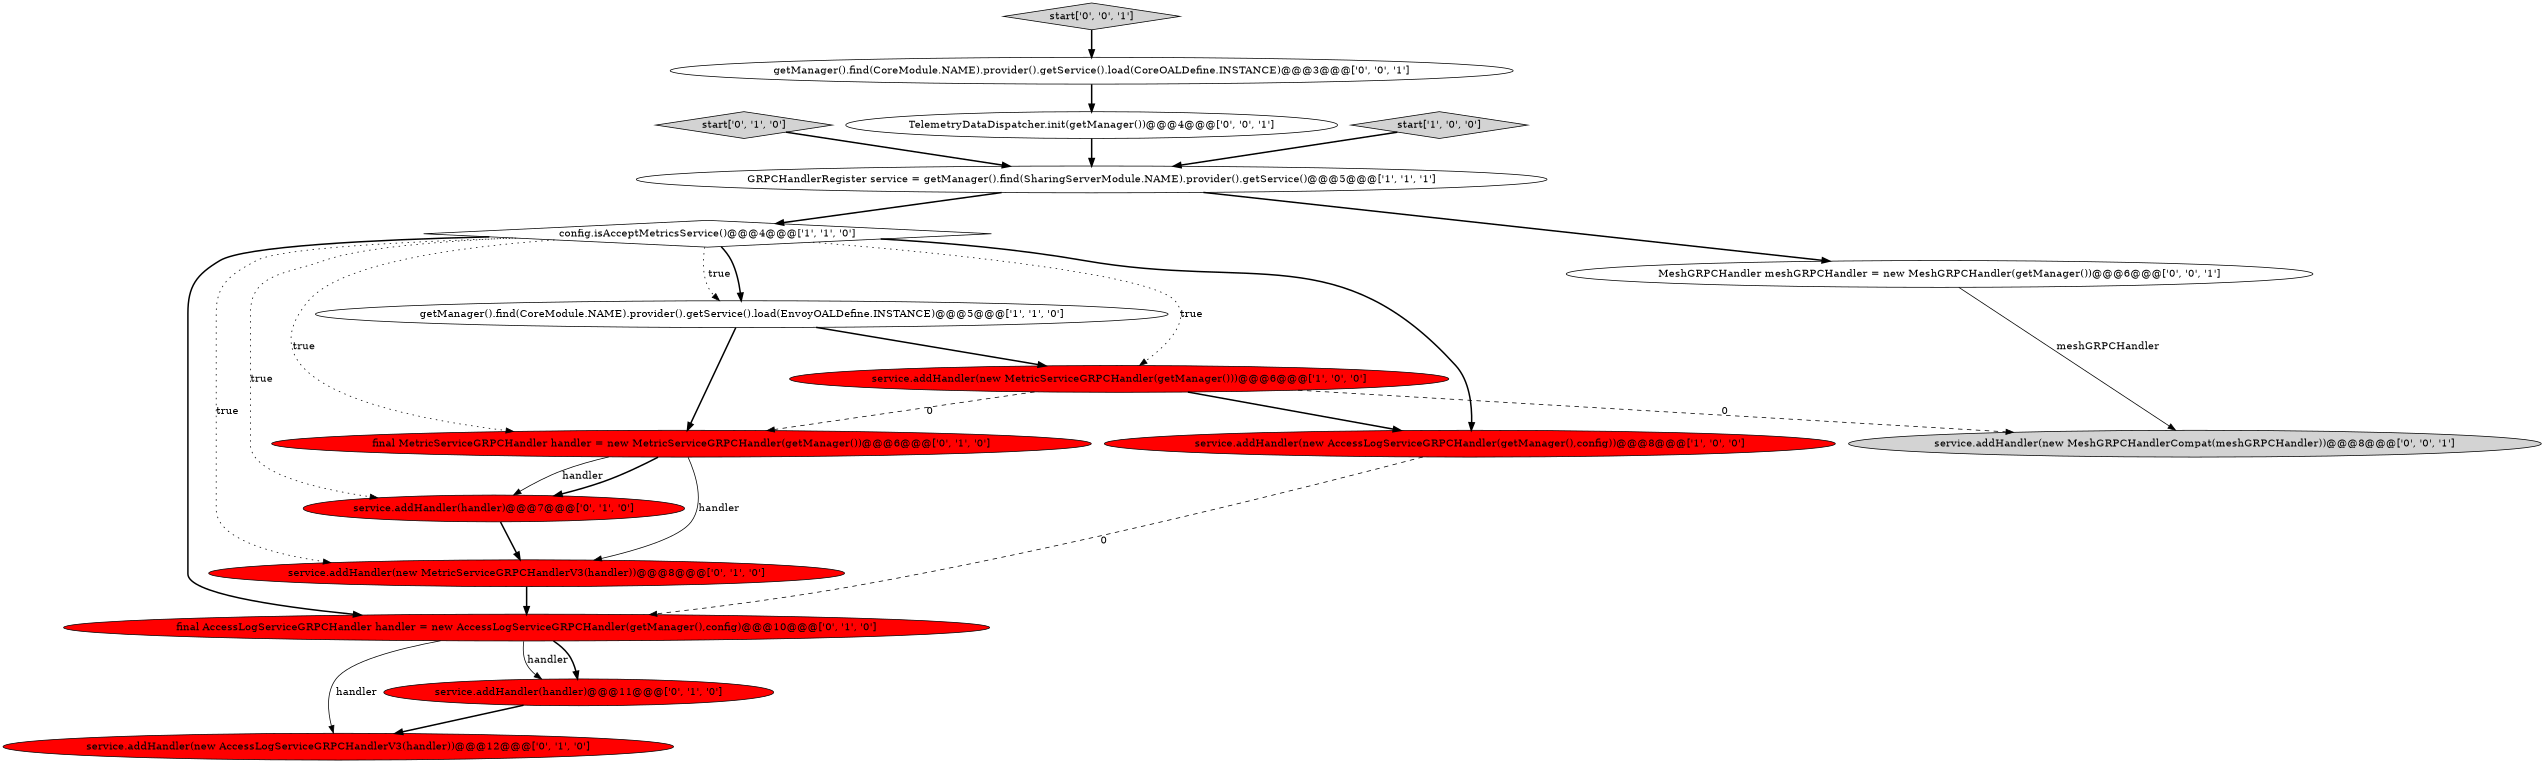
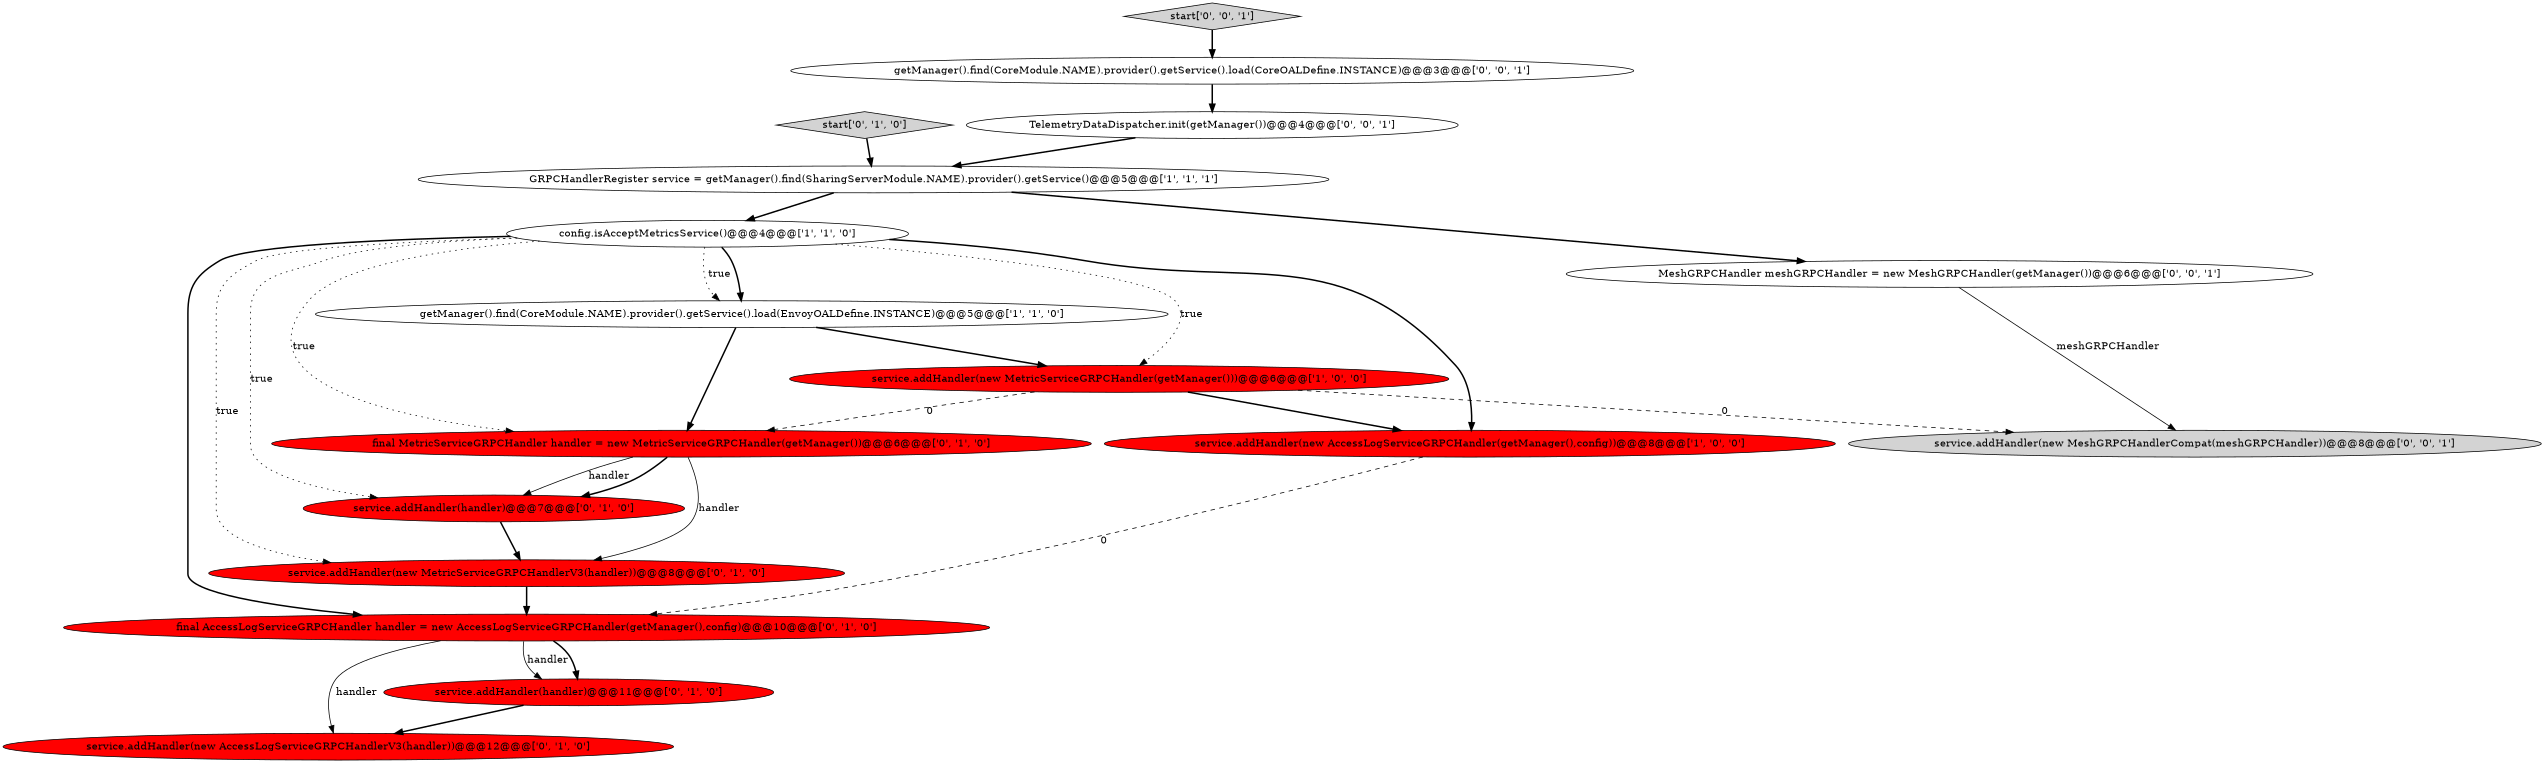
(1439, 125) -> none
(708, 234) -> (708, 234)
